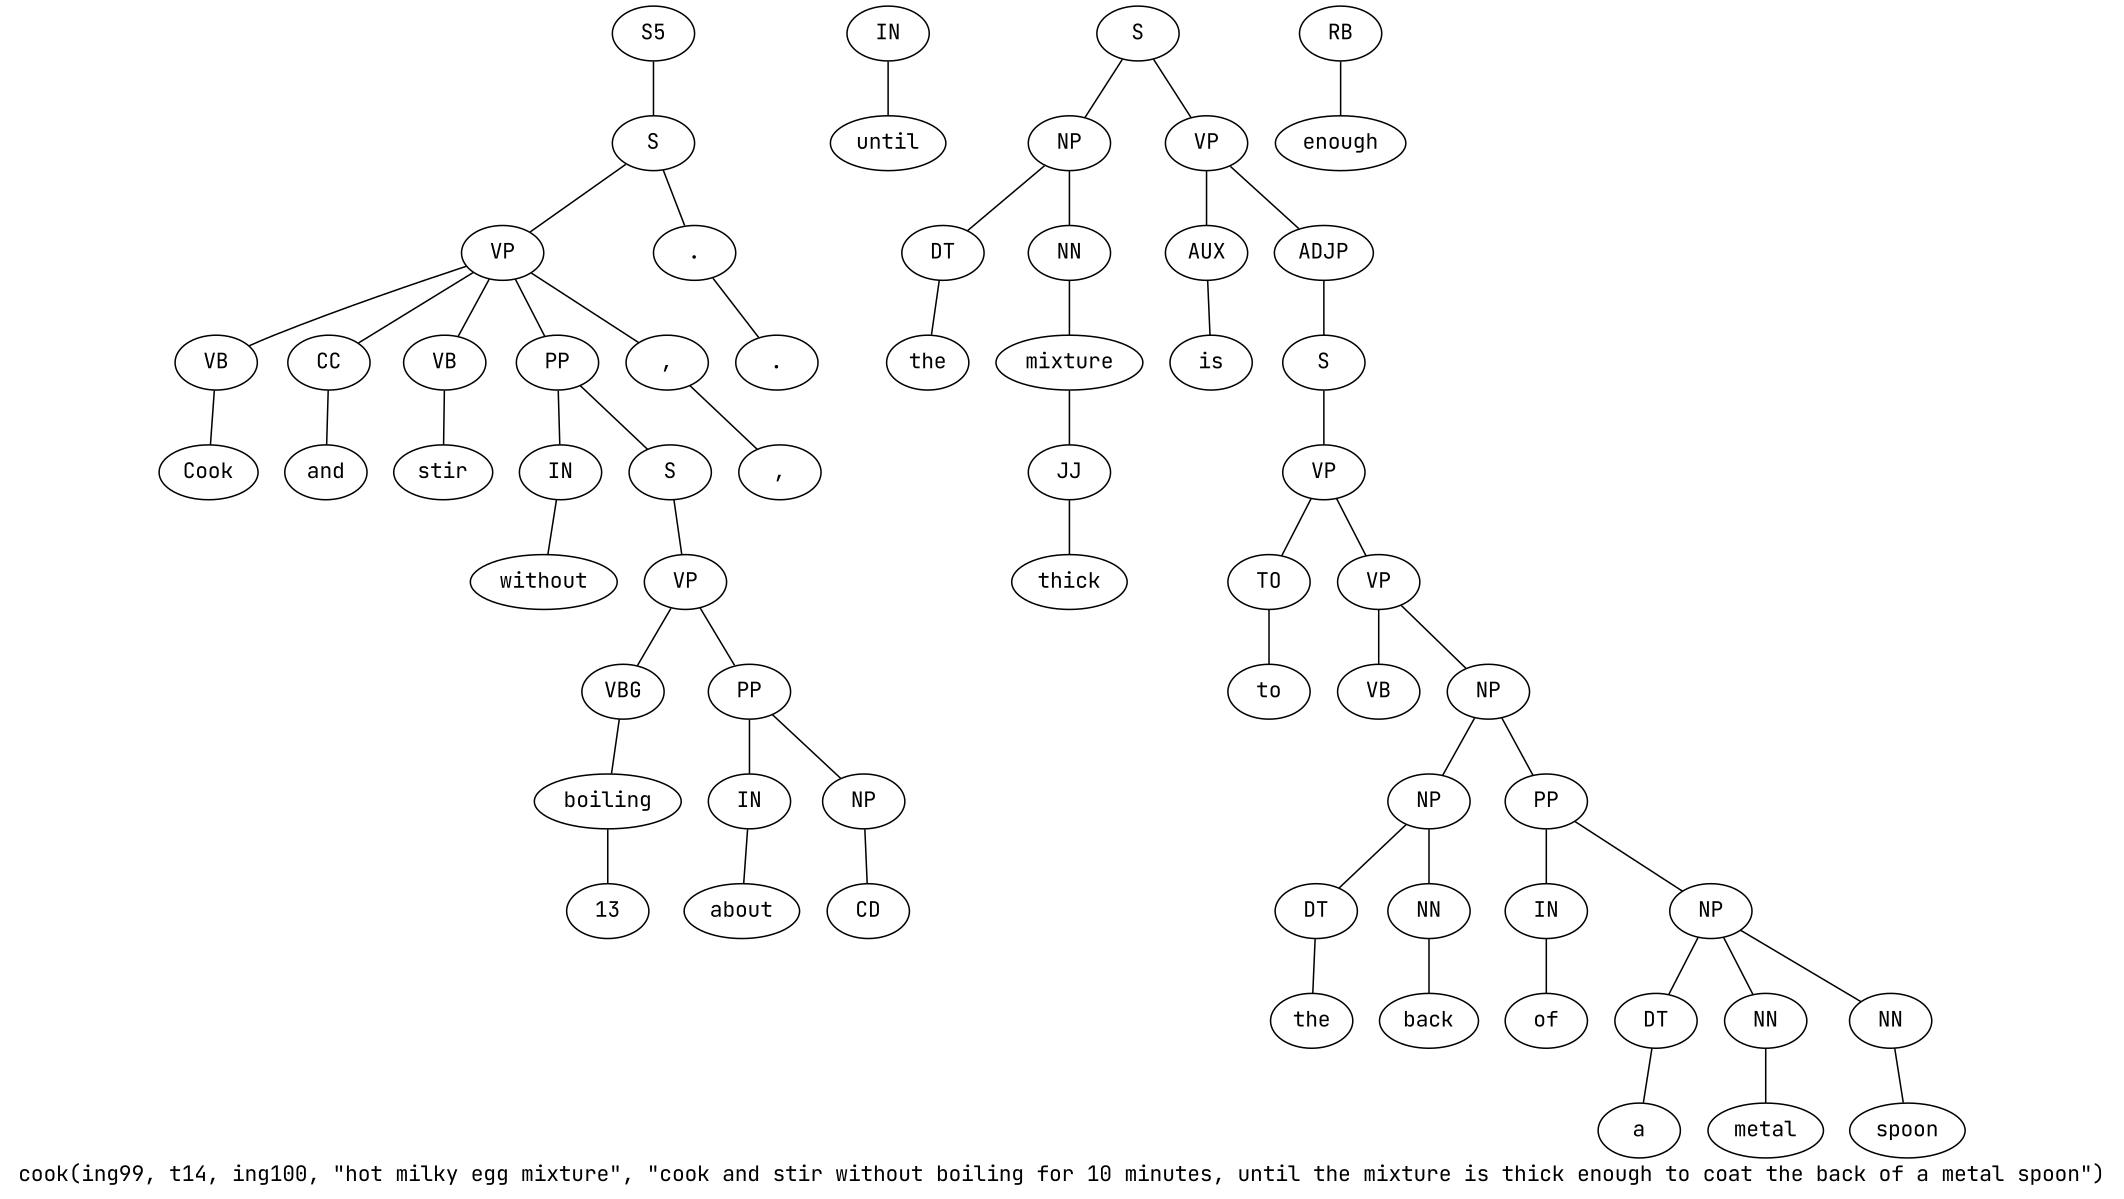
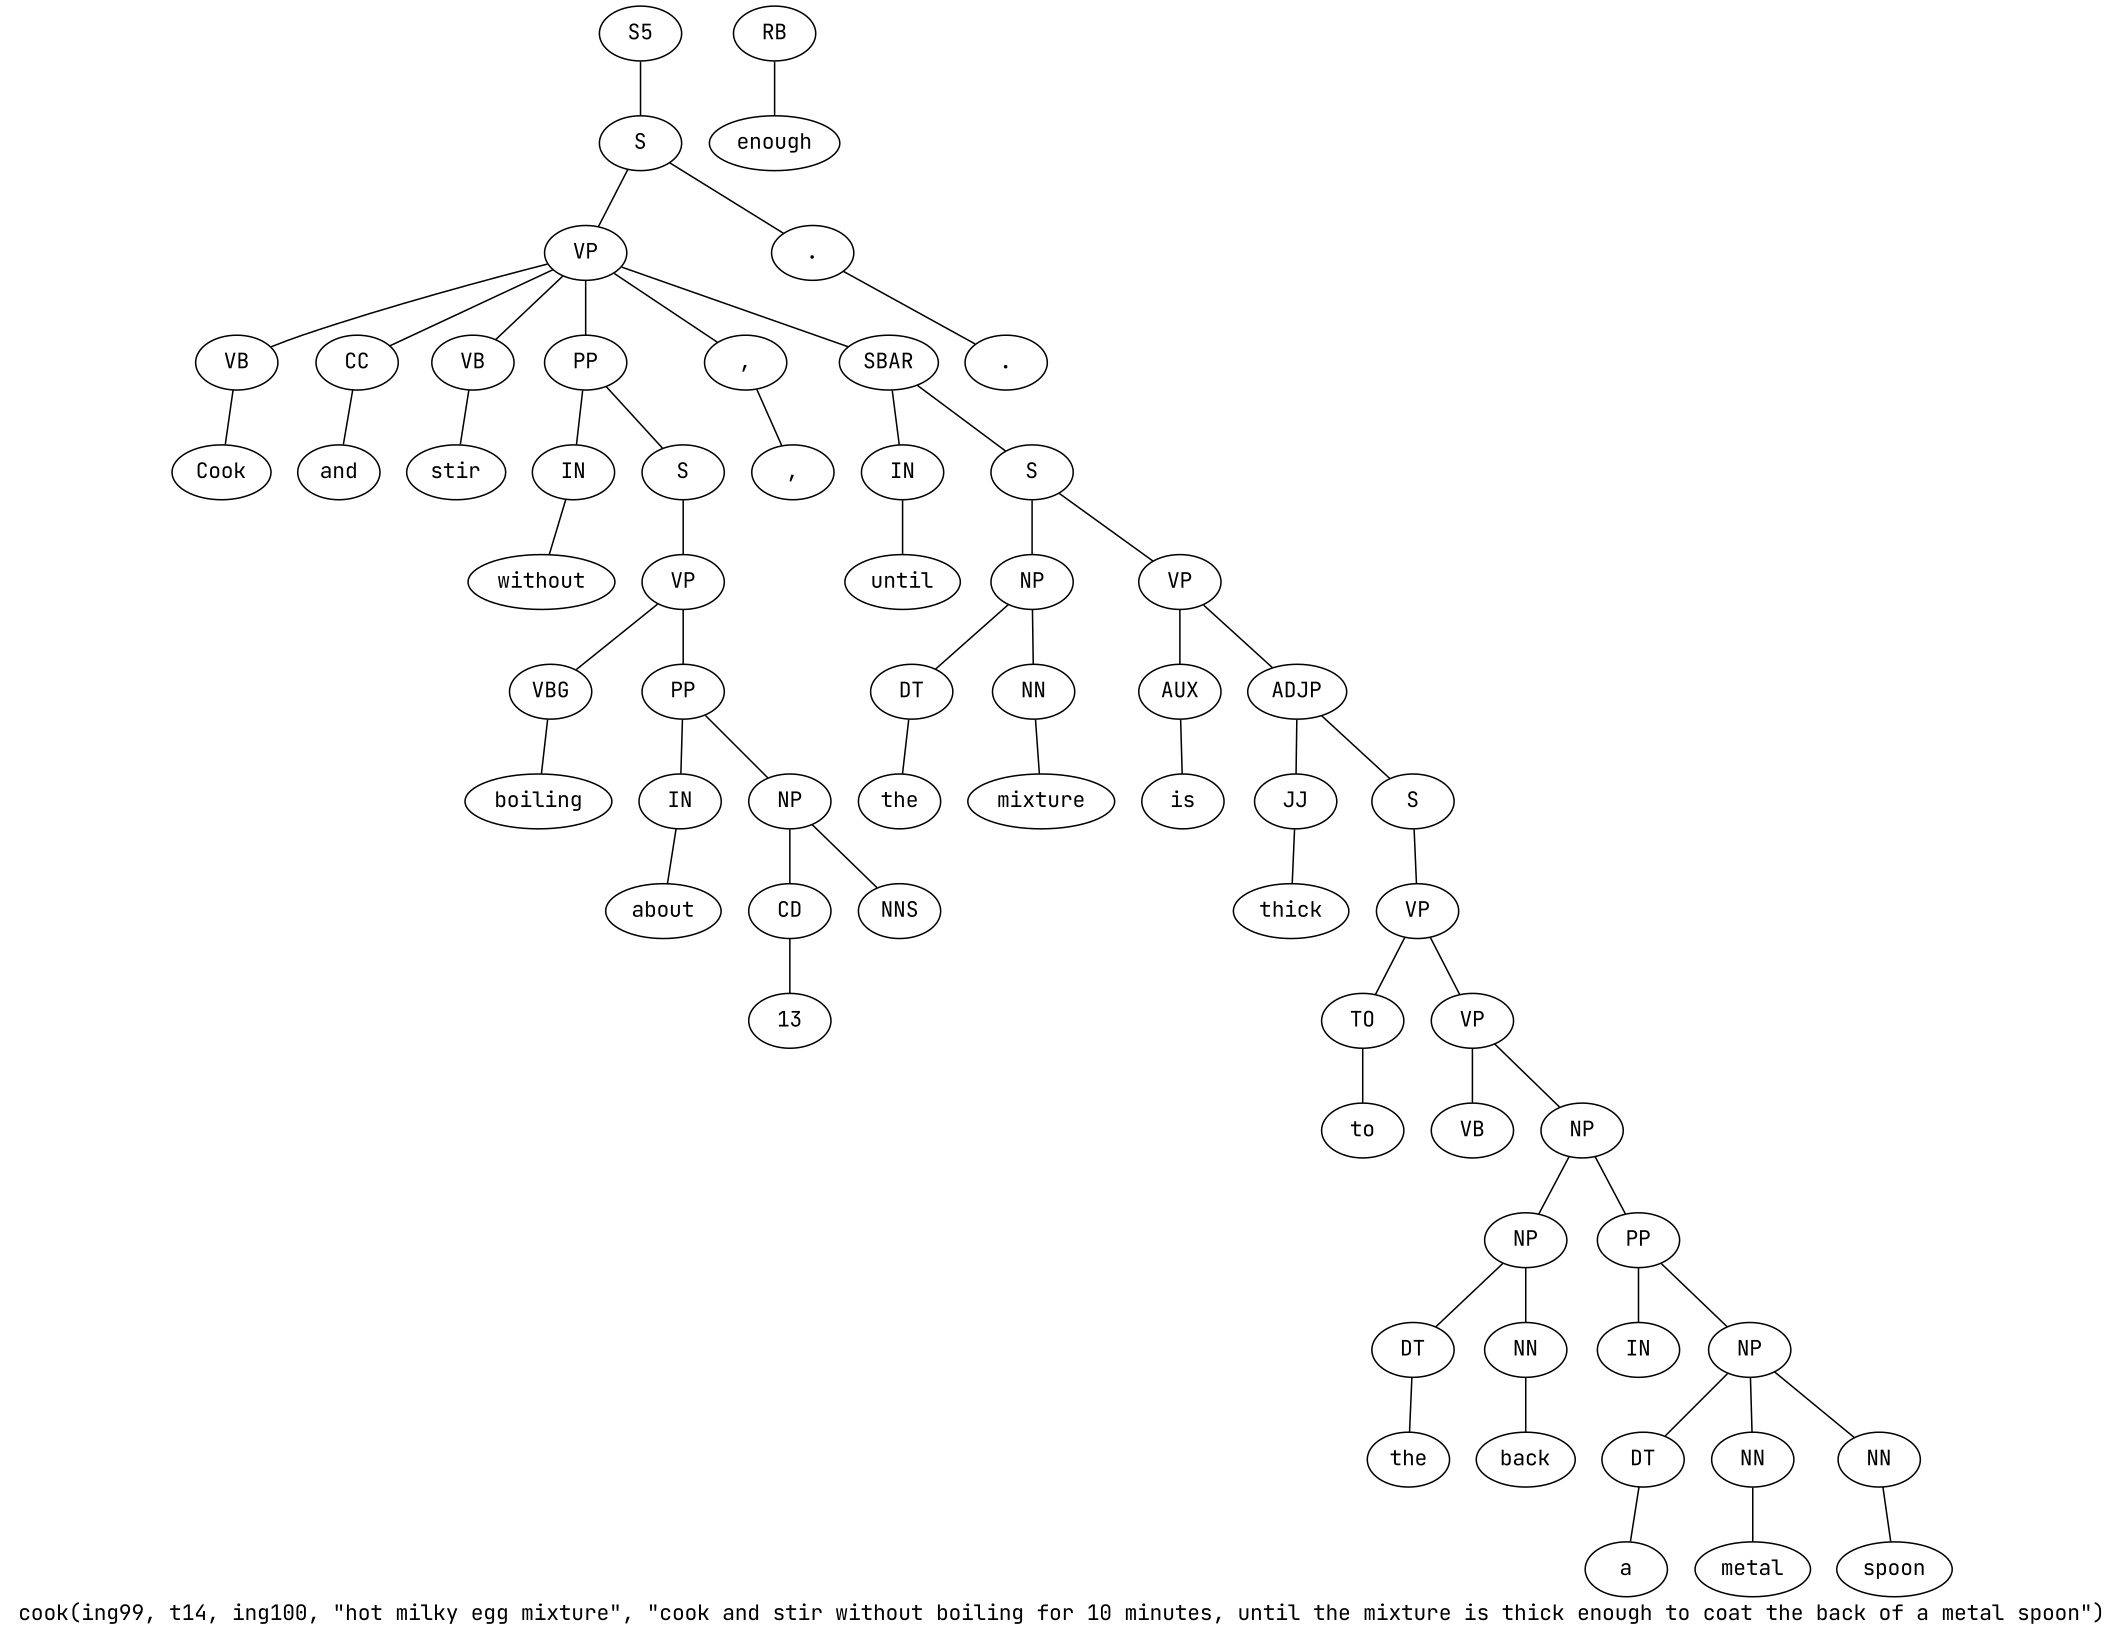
none -> (889, 363)
(1069, 418) -> (1296, 747)
(608, 856) -> (790, 966)
none -> (900, 911)
(1546, 1021) -> none
